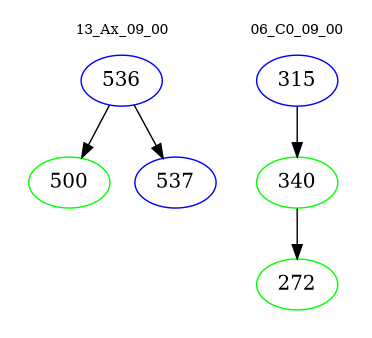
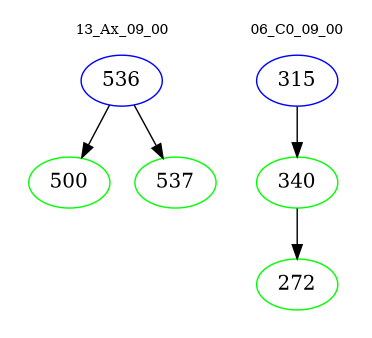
(175, 183) -> (175, 183)
